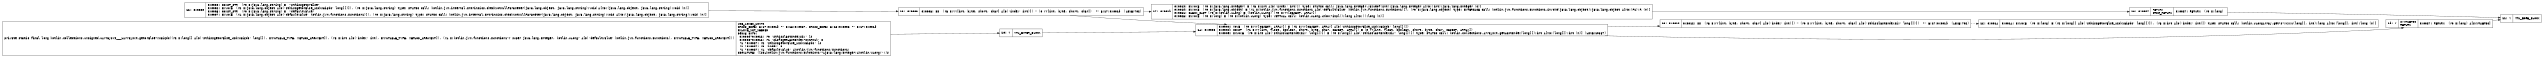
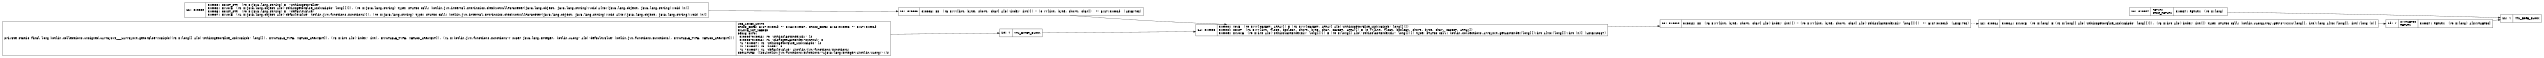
(1402, 12) -> none
(2003, 39) -> (2381, 24)
